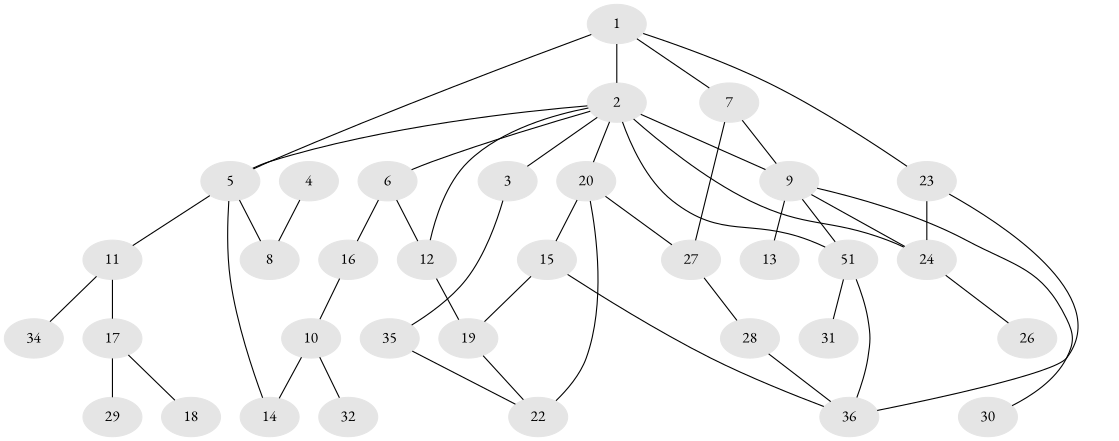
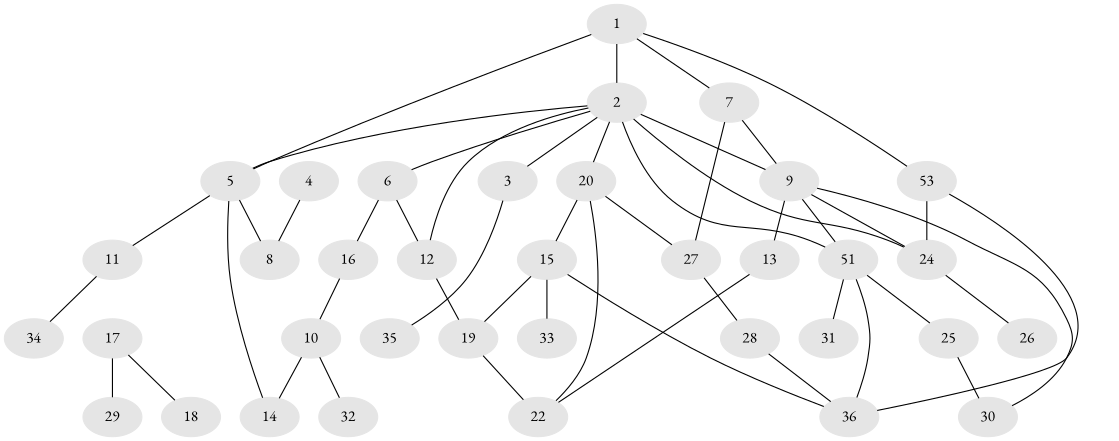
(927, 181) -> (927, 181)
(112, 299) -> none
none -> (547, 338)
none -> (949, 338)
(464, 378) -> (654, 338)
